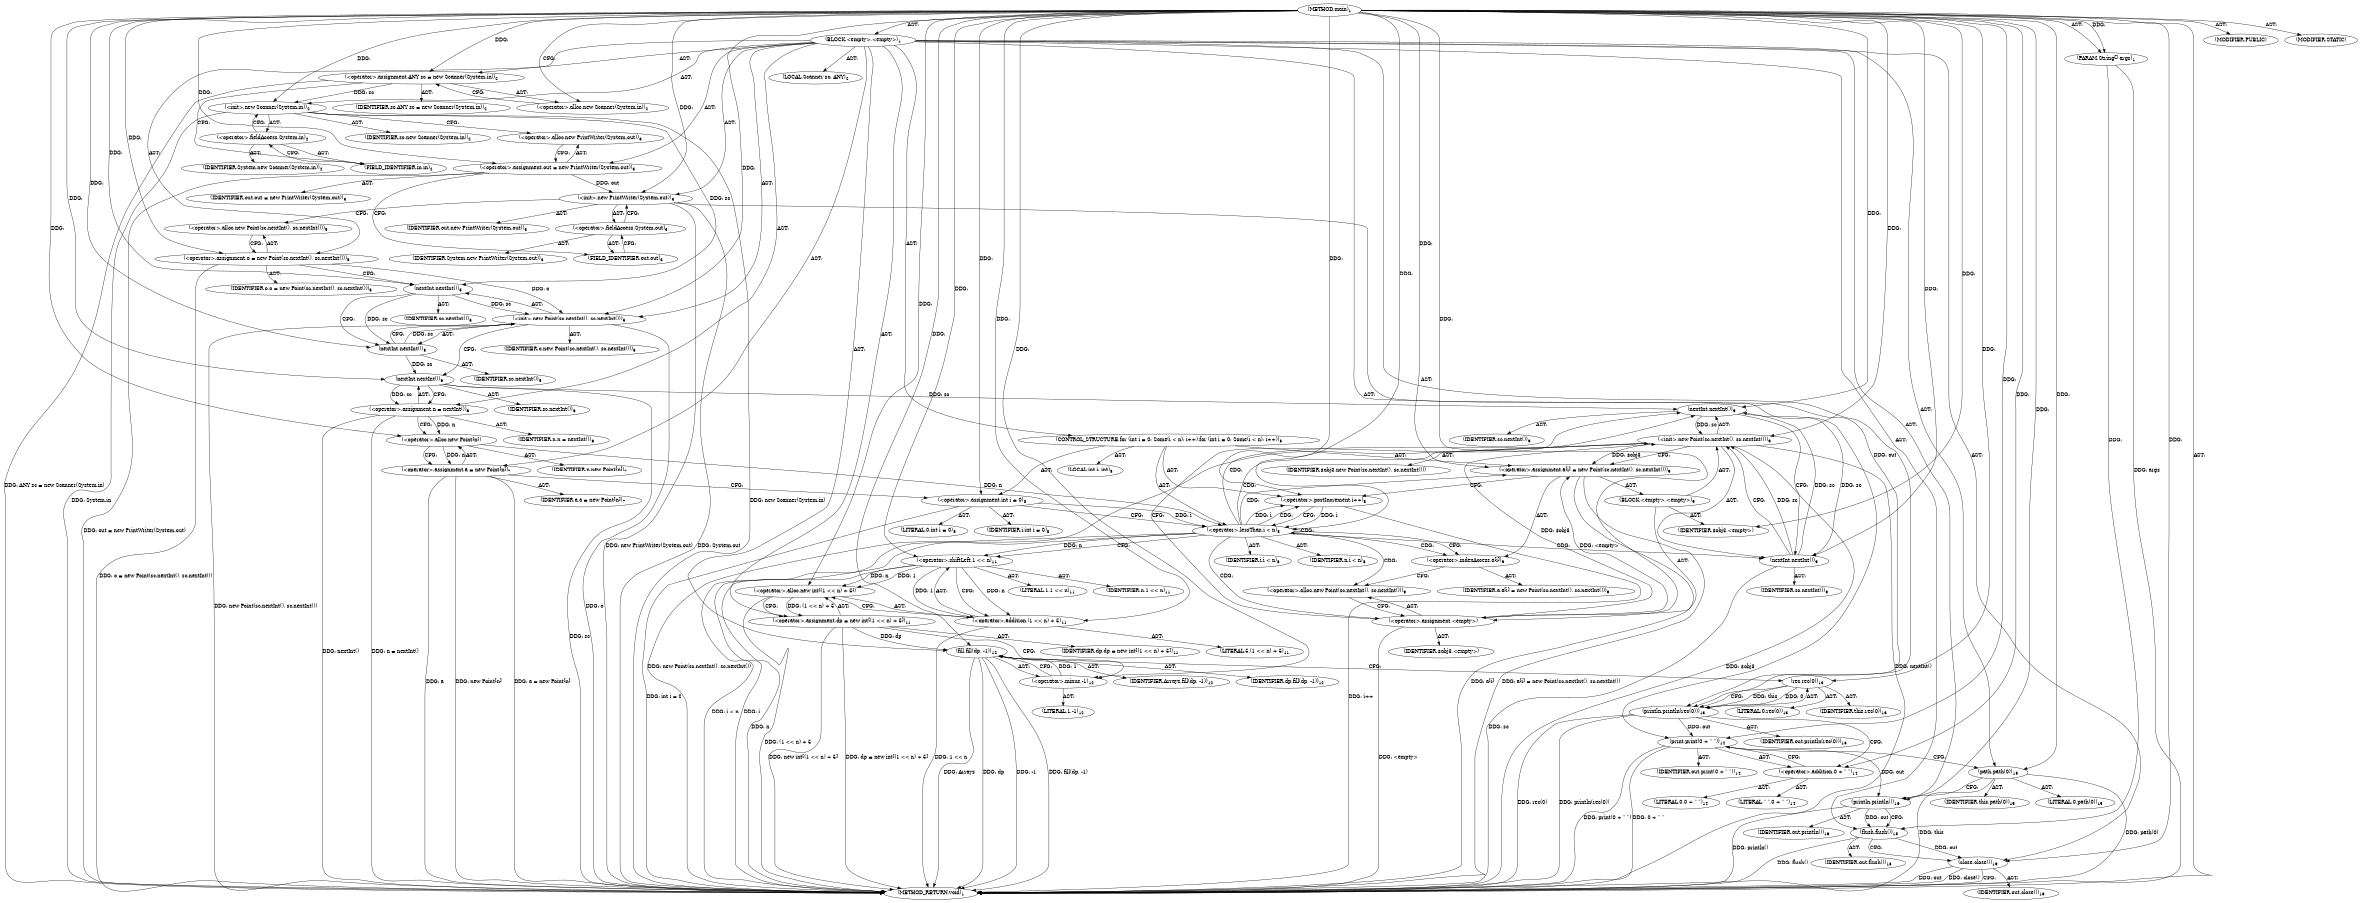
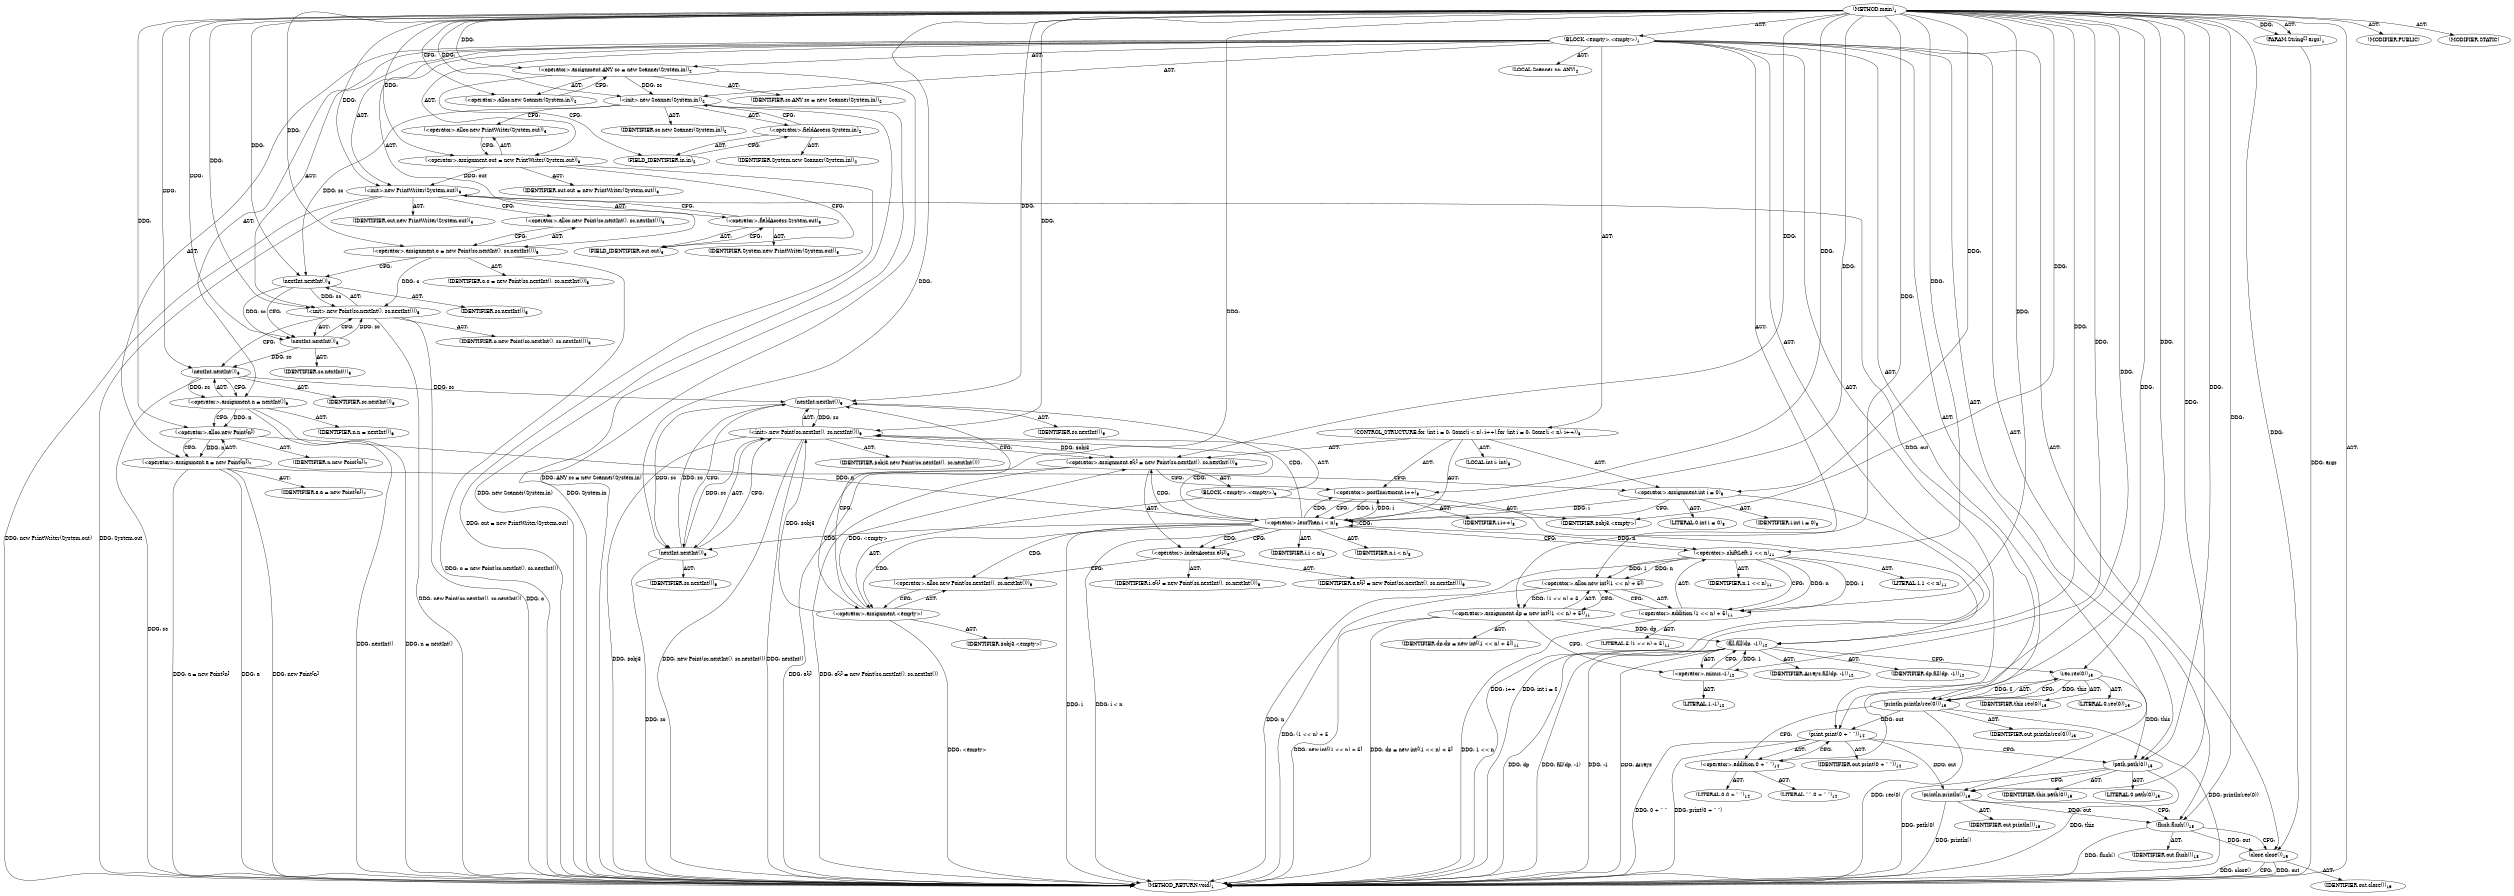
none -> (1489, 524)
(2117, 547) -> (2231, 270)
none -> (1188, 584)
none -> (2146, 719)
